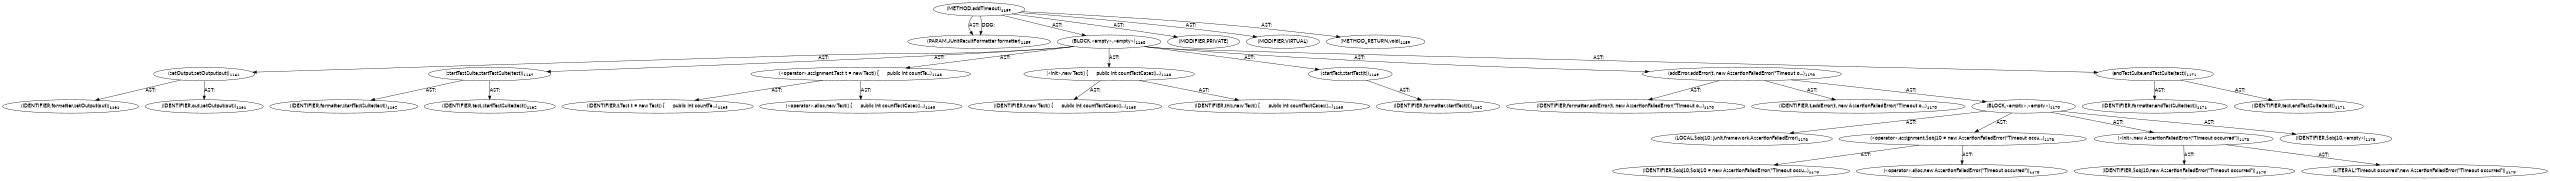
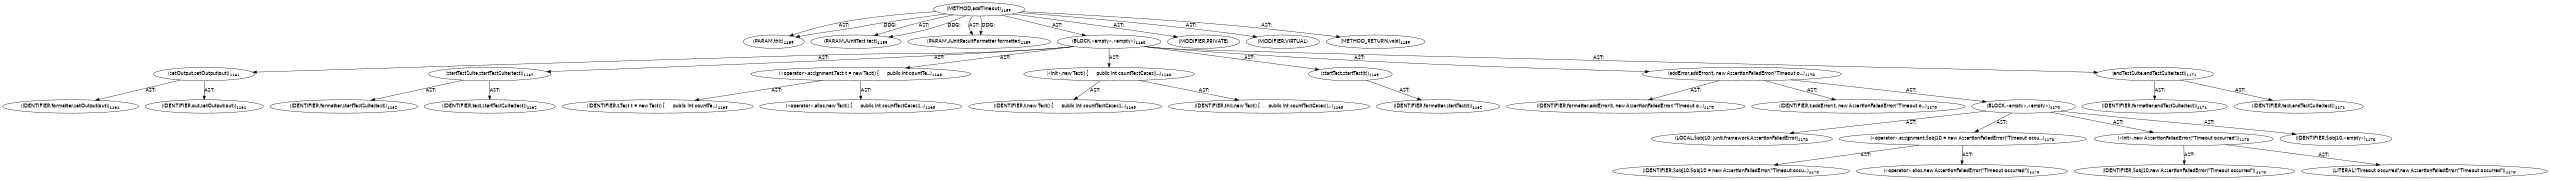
none -> (774, 42)
none -> (856, 42)
